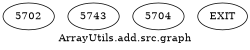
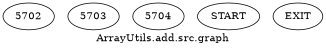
(94, 16) -> (94, 16)
none -> (229, 16)
